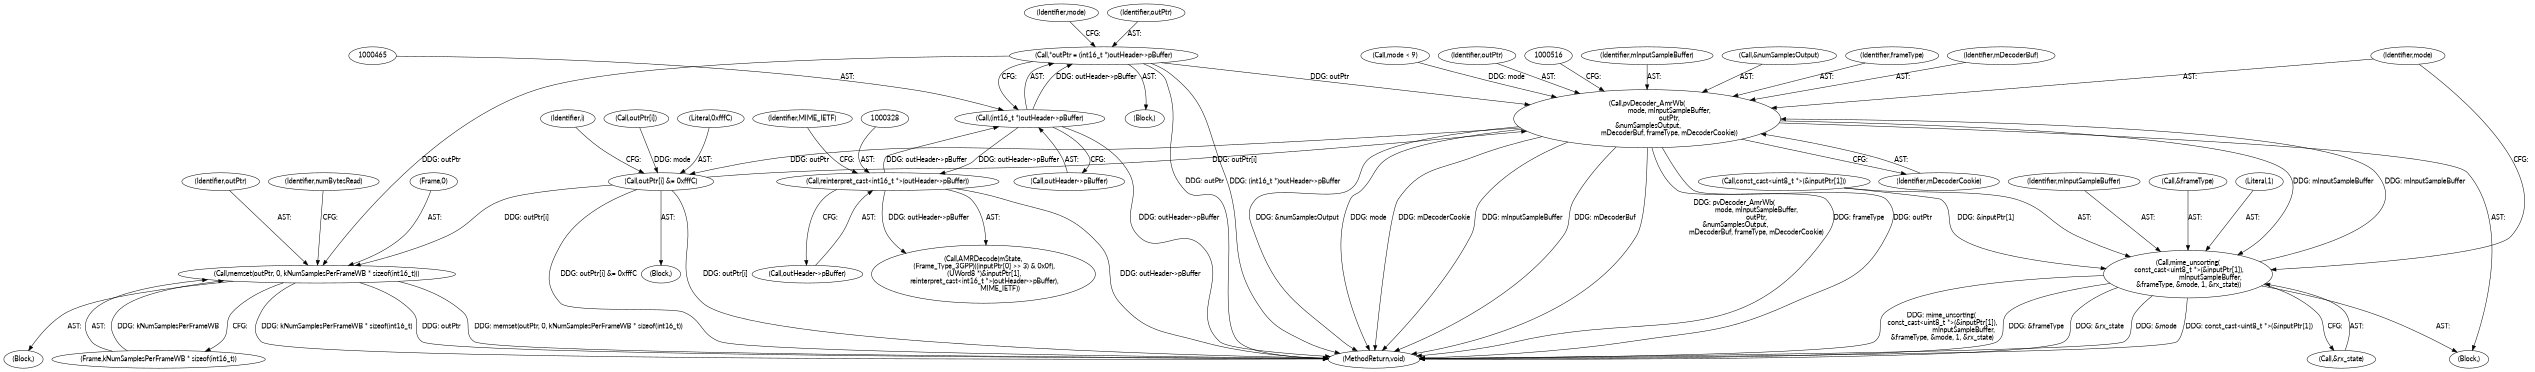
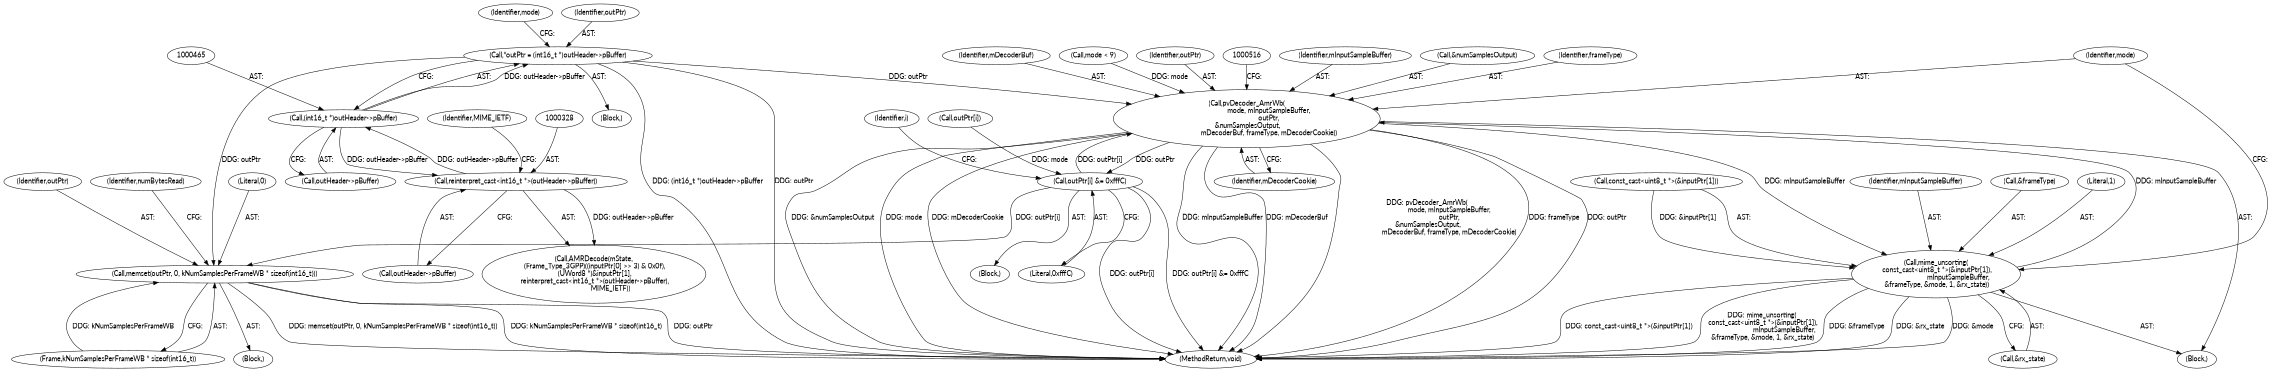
(434, 182) -> (252, 182)
none -> (1117, 237)
(1199, 244) -> none
(1118, 301) -> none
